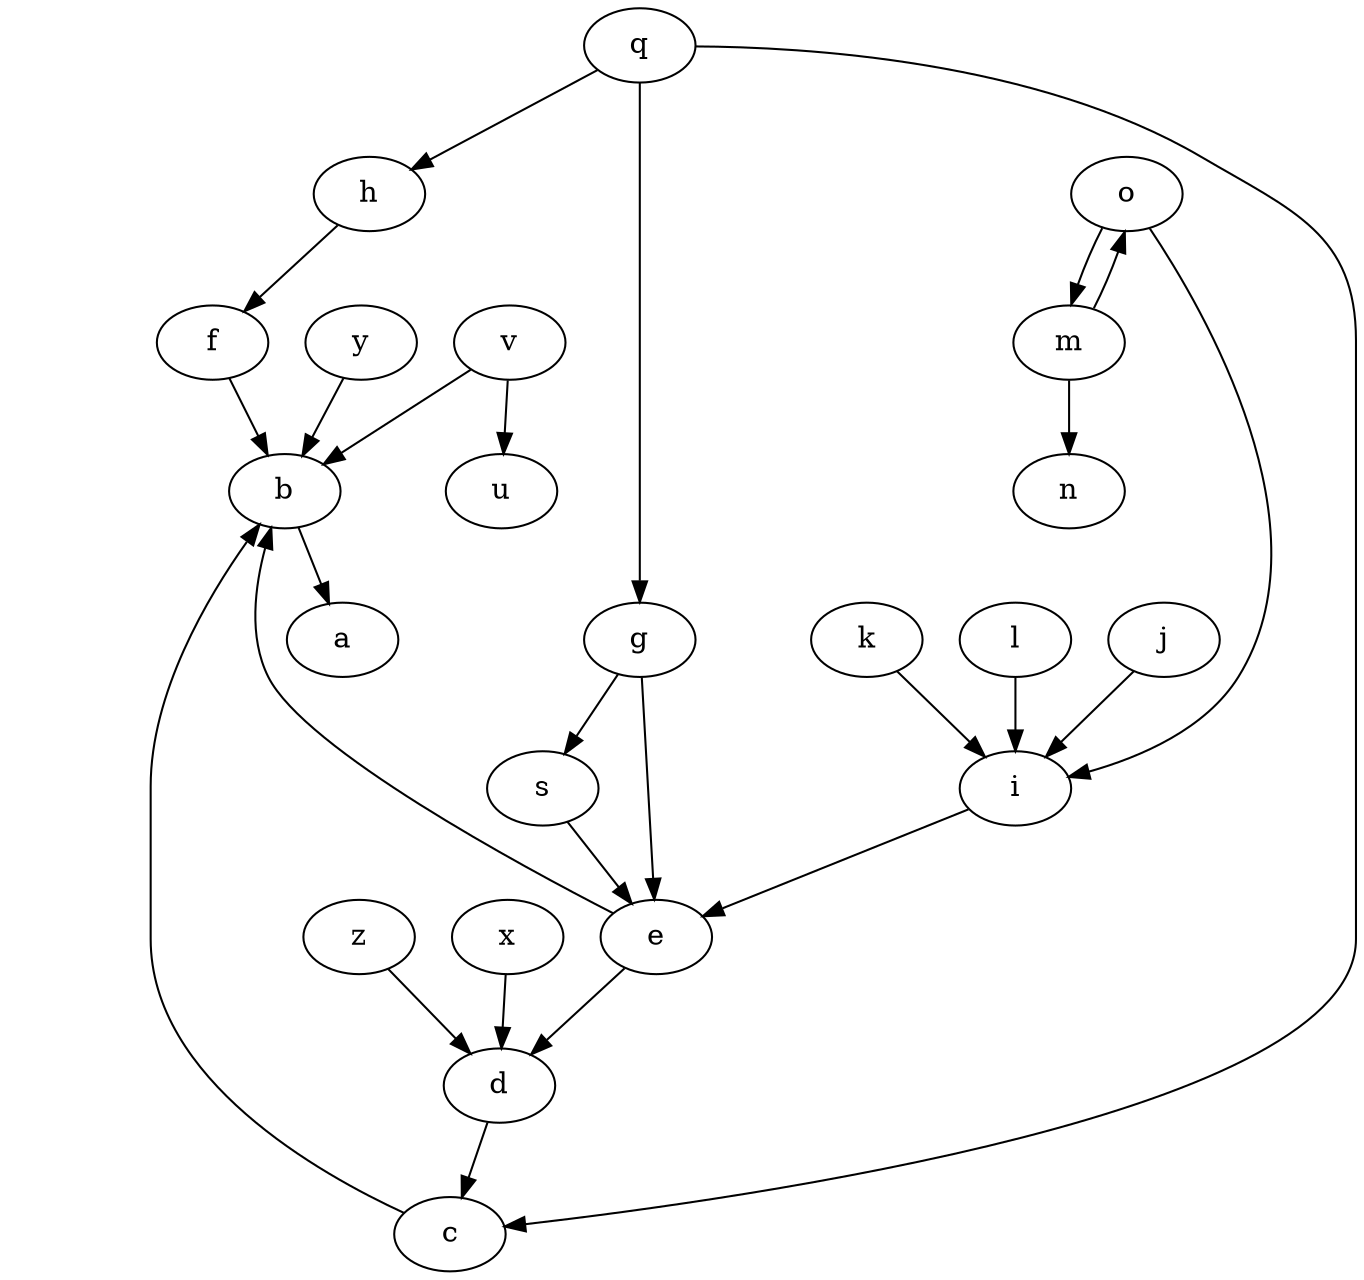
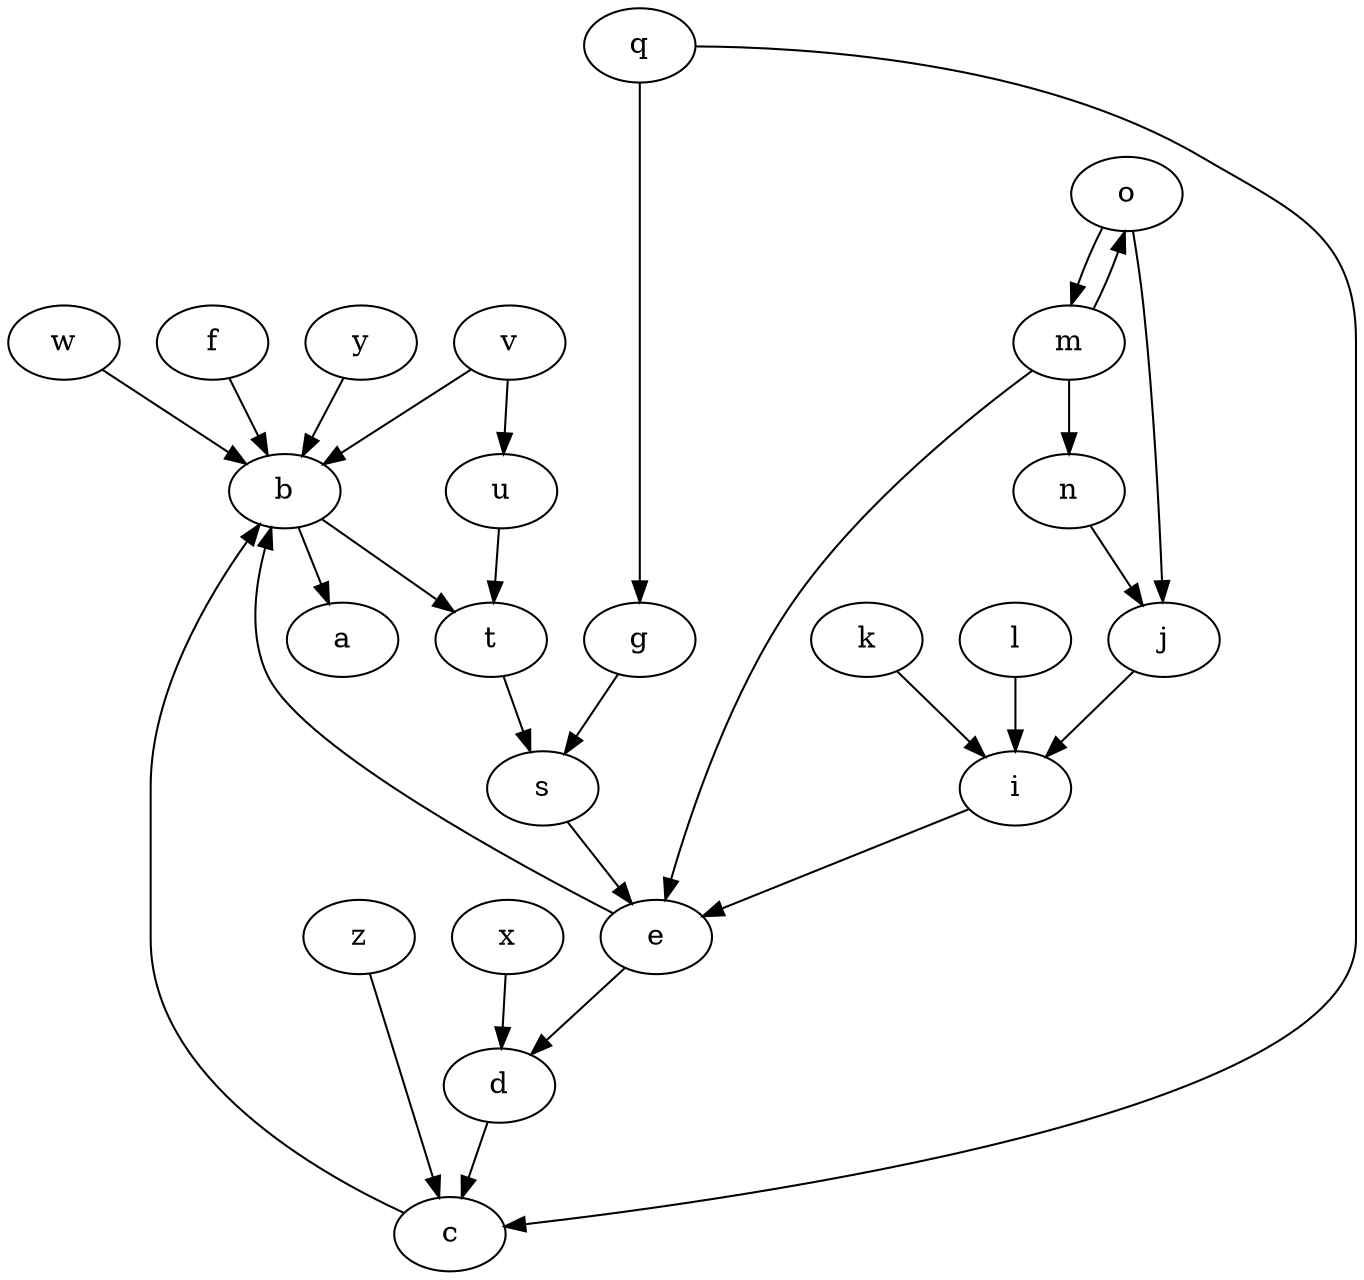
(369, 194) -> none
none -> (64, 343)
(1269, 533) -> (1152, 405)
none -> (1111, 557)
none -> (491, 640)
(647, 778) -> (802, 590)
(422, 1004) -> (401, 1075)
